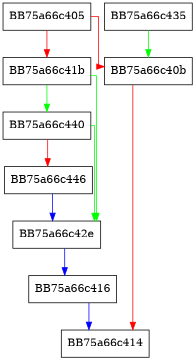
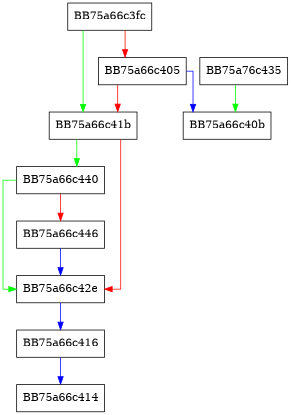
none -> (110, 17)
(148, 17) -> (244, 71)
(99, 38) -> (193, 84)
(97, 120) -> (121, 219)
(133, 204) -> none
